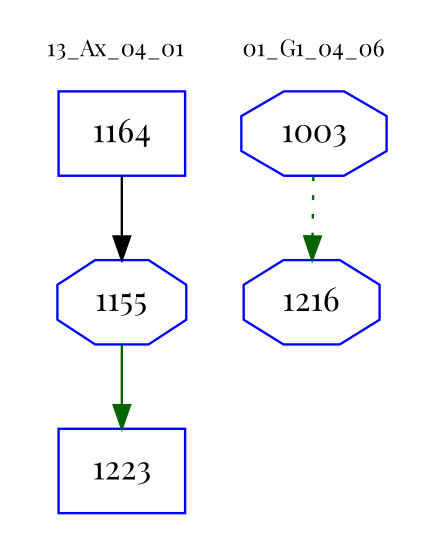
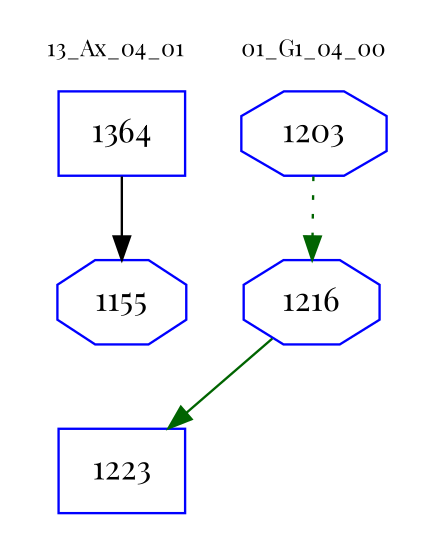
(314, 50) -> (314, 50)
(122, 134) -> (122, 134)
(314, 134) -> (314, 134)
(122, 375) -> (227, 378)
